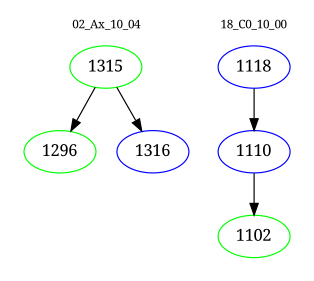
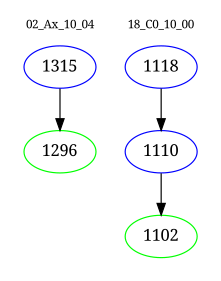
(106, 67) -> (60, 67)
(153, 152) -> none
